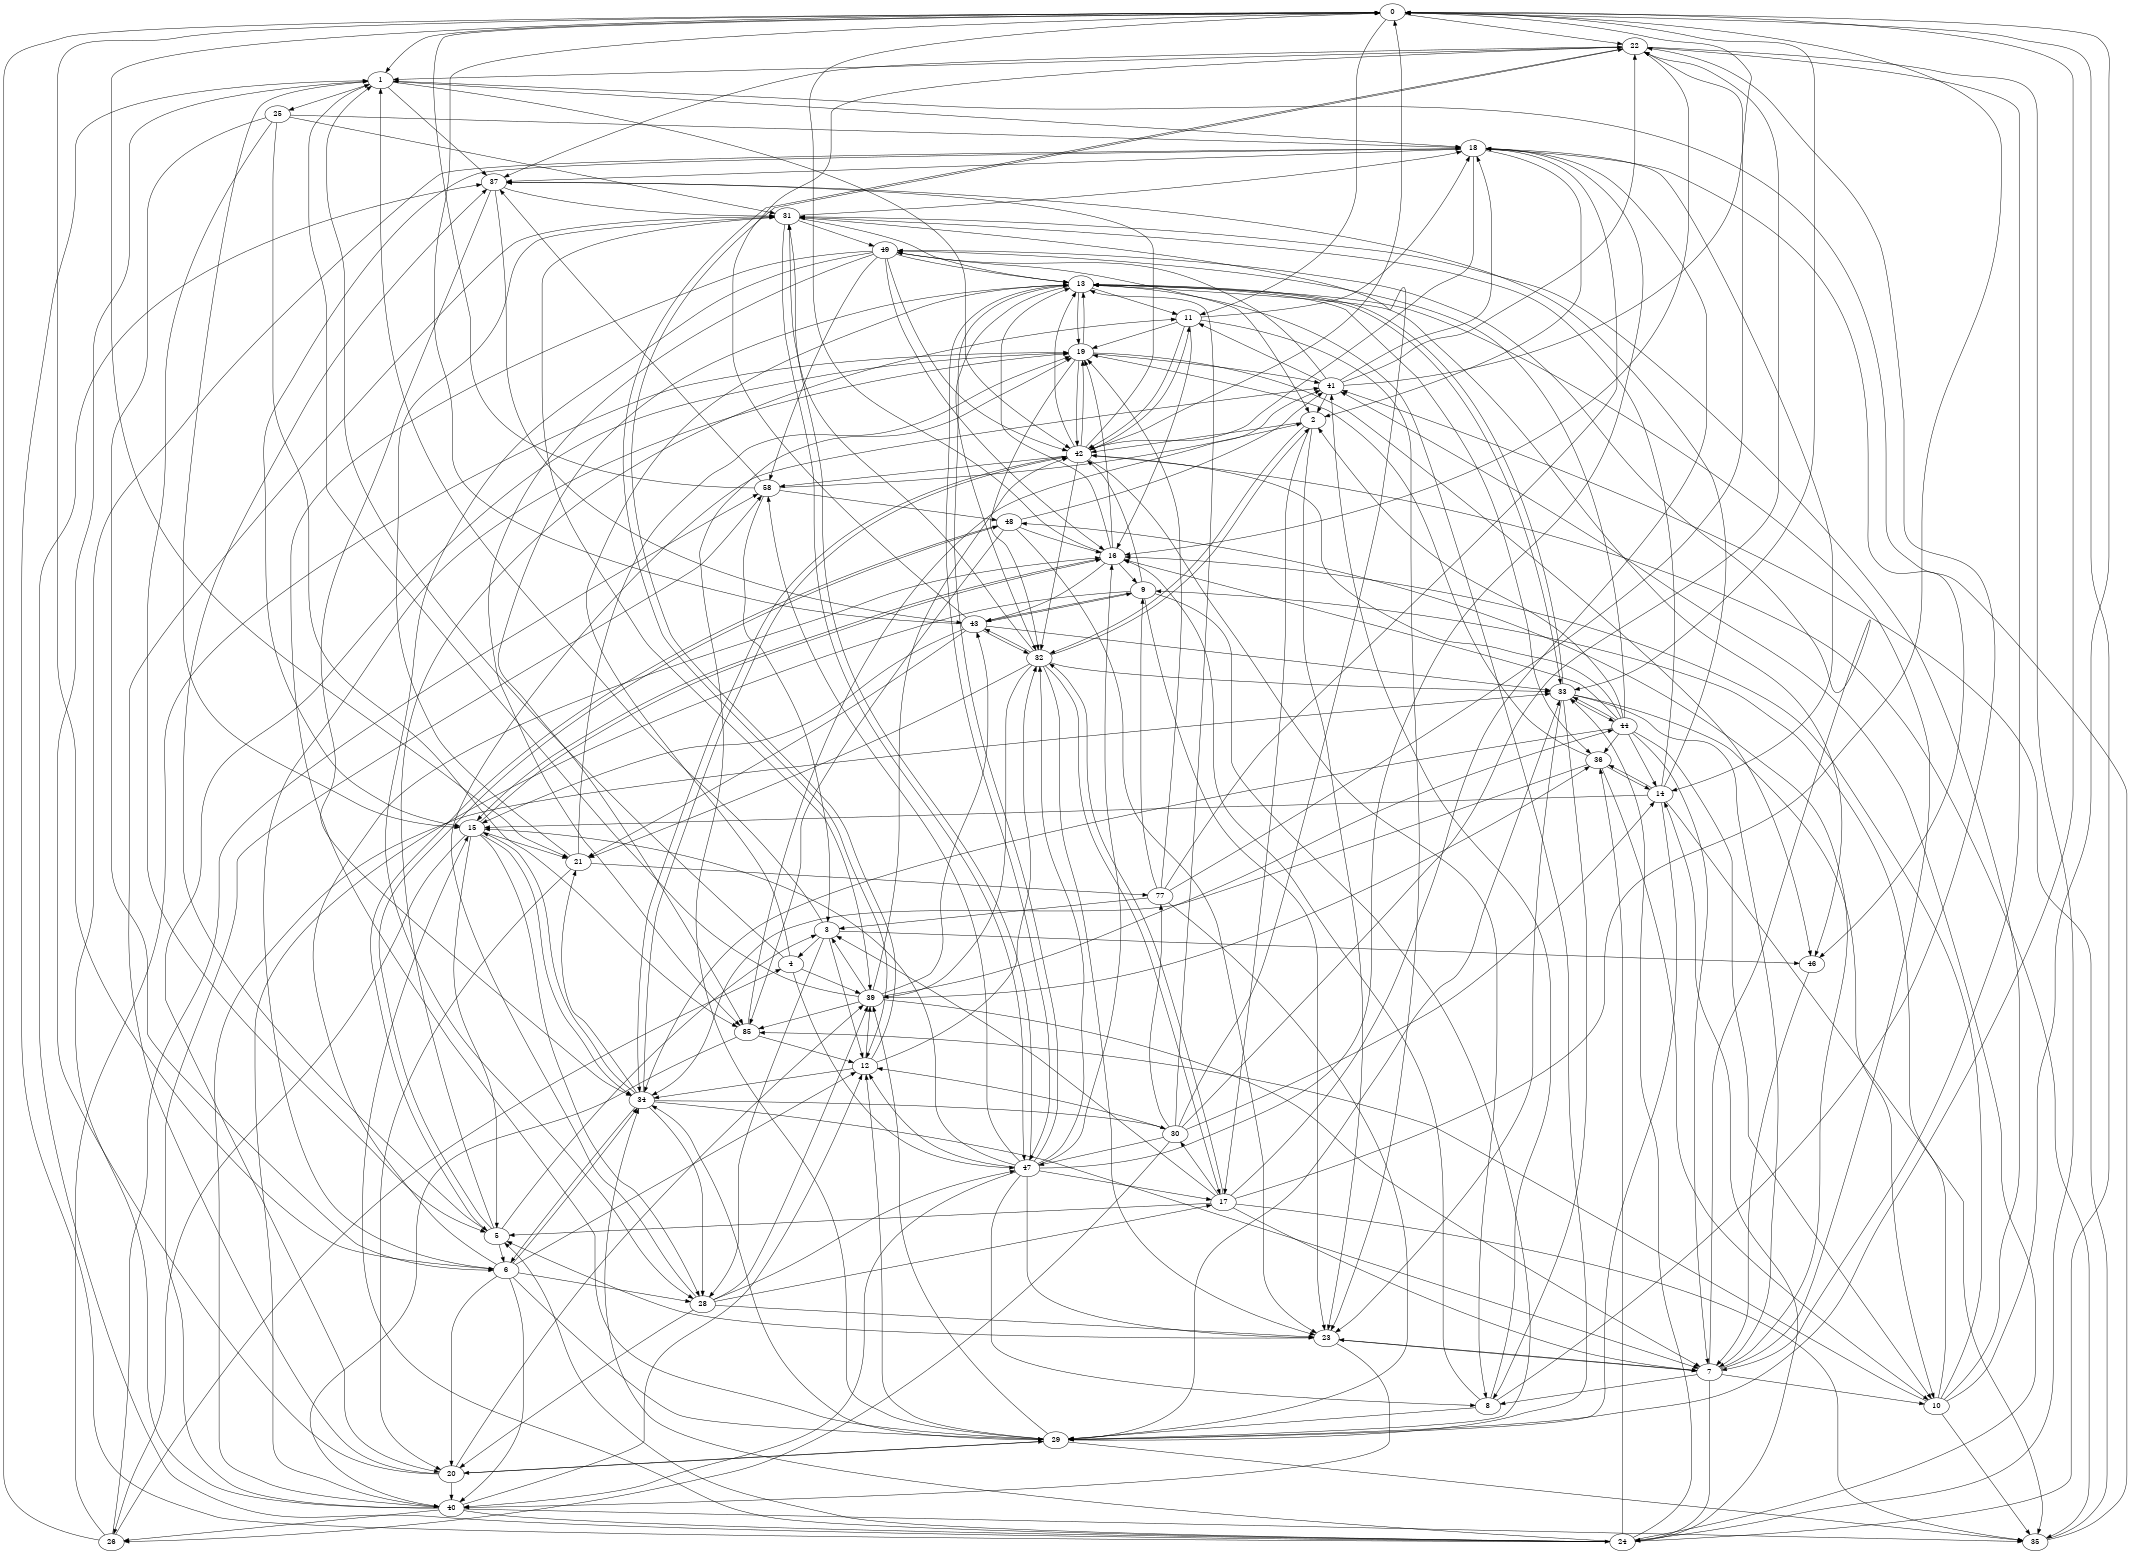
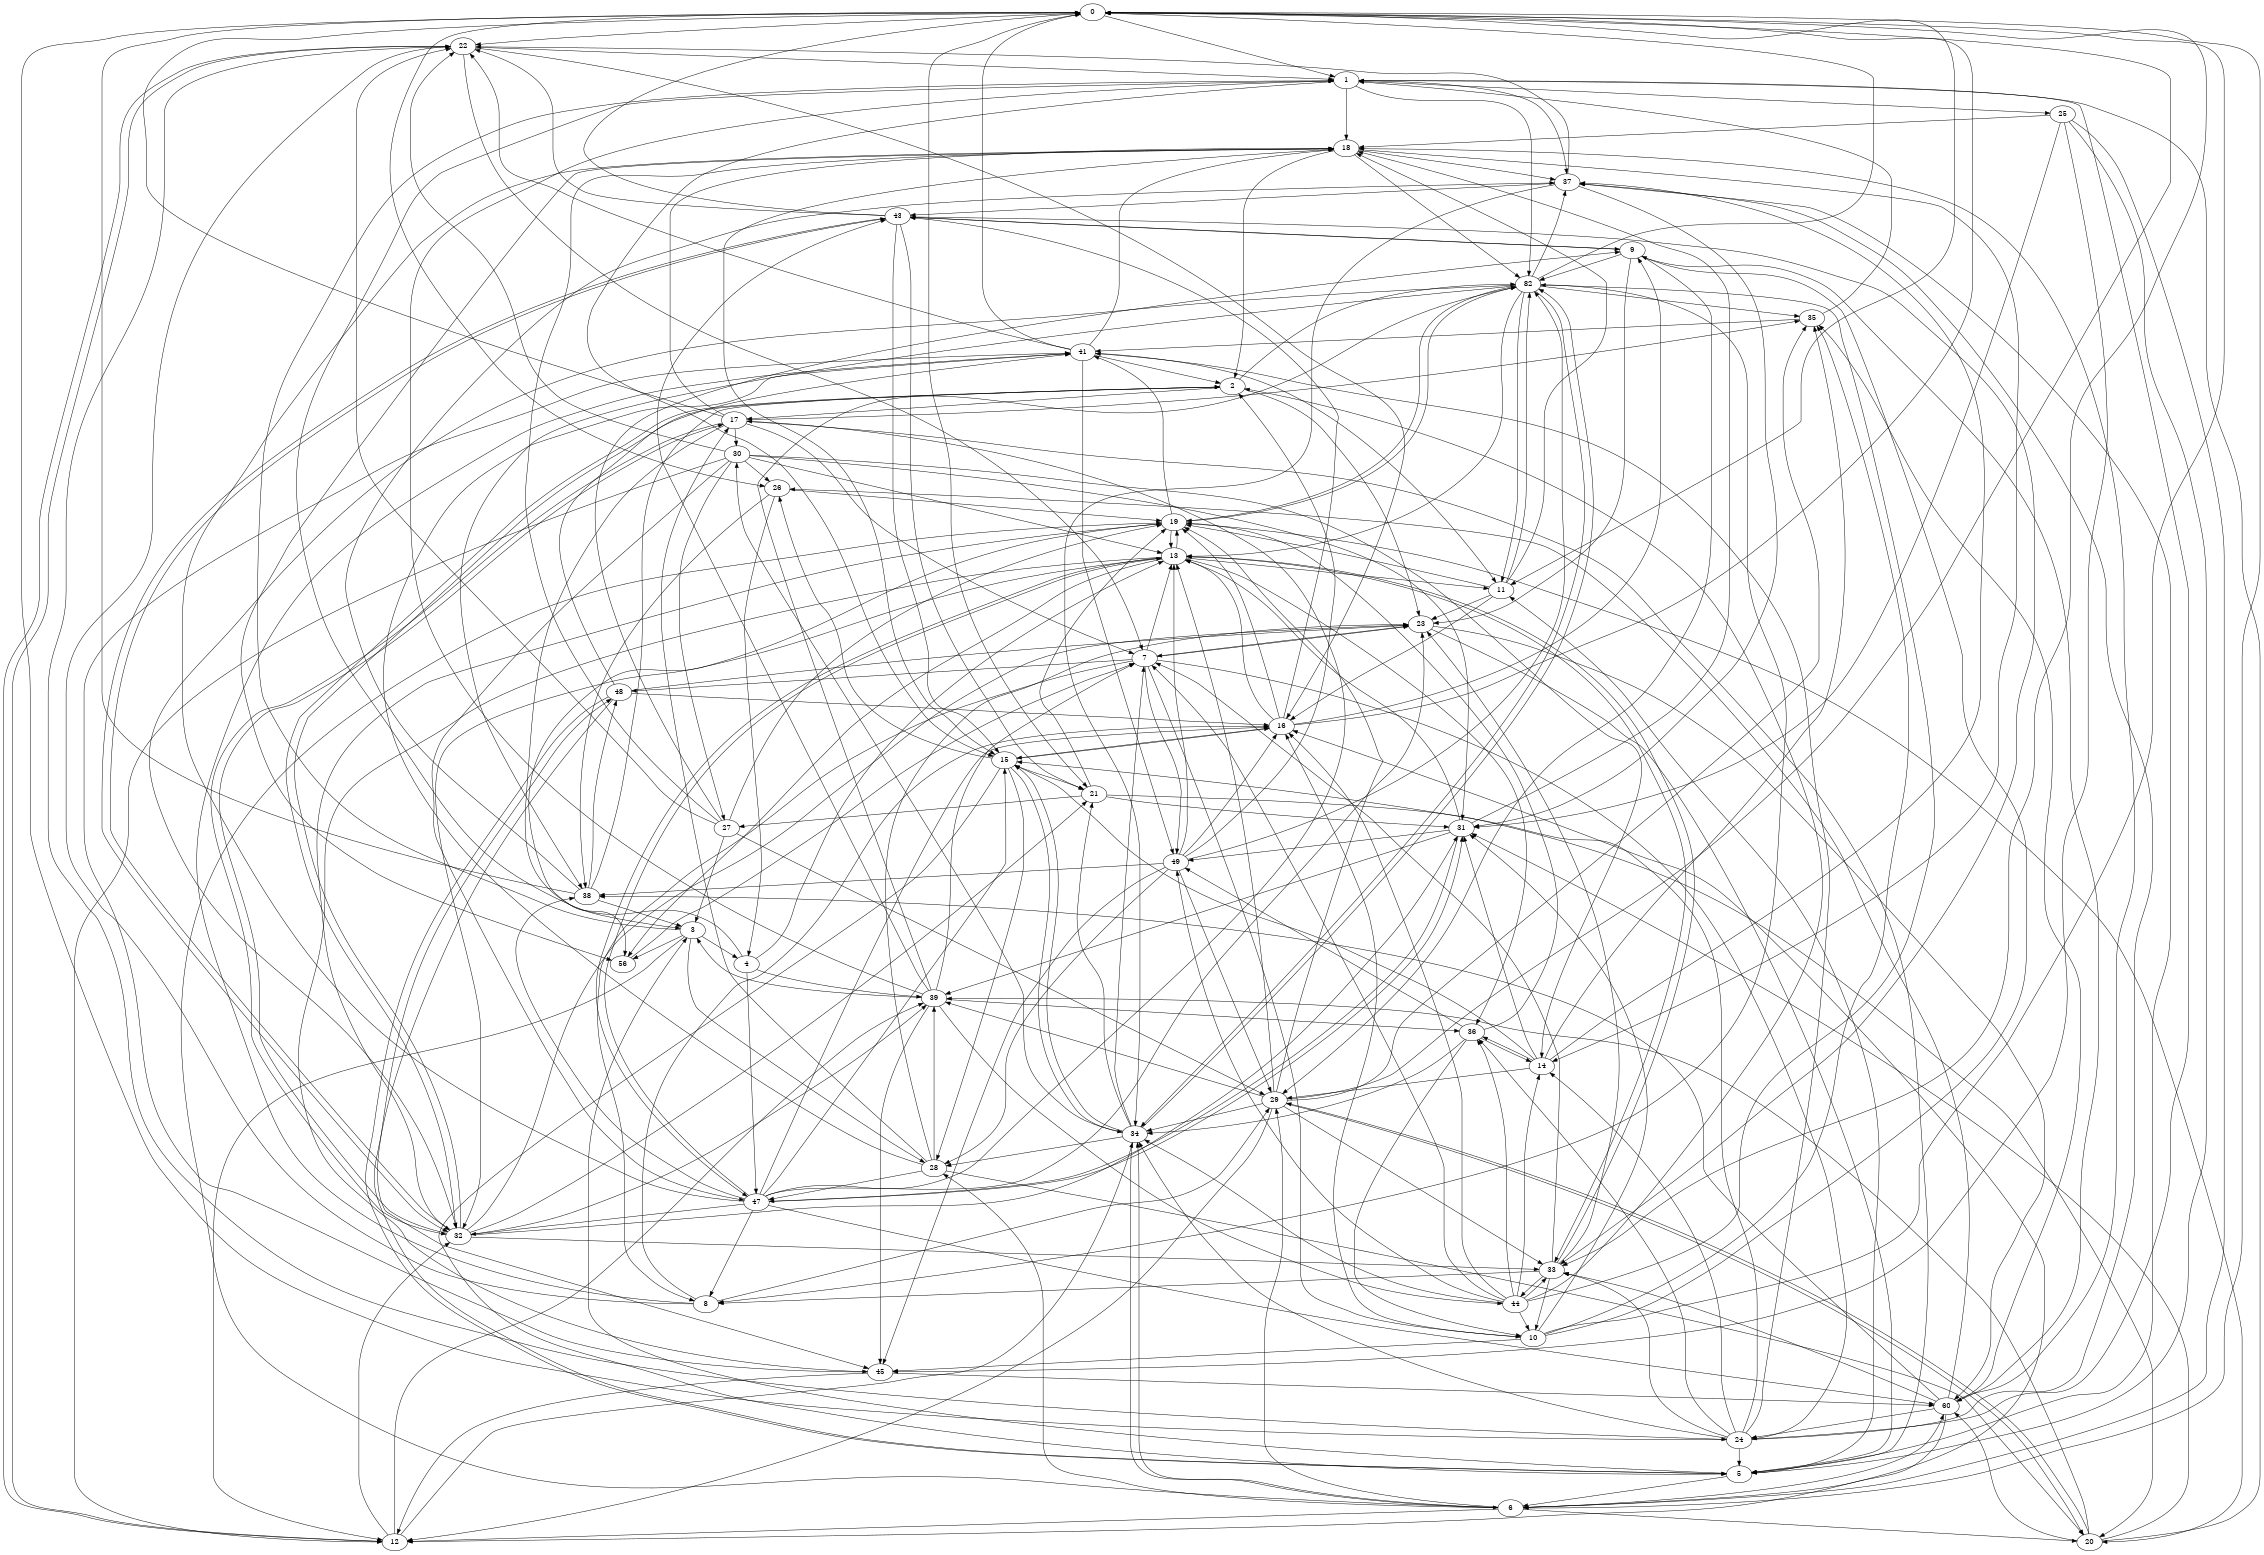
(1057, 59) -> (1057, 57)
(4, 143) -> (461, 35)
(1079, 454) -> (1528, 284)
(767, 488) -> (587, 896)
(1160, 896) -> (727, 828)
none -> (1326, 948)
(1812, 964) -> (623, 964)
(747, 1032) -> (880, 1372)
(930, 1143) -> none
(451, 1508) -> (1946, 1406)
